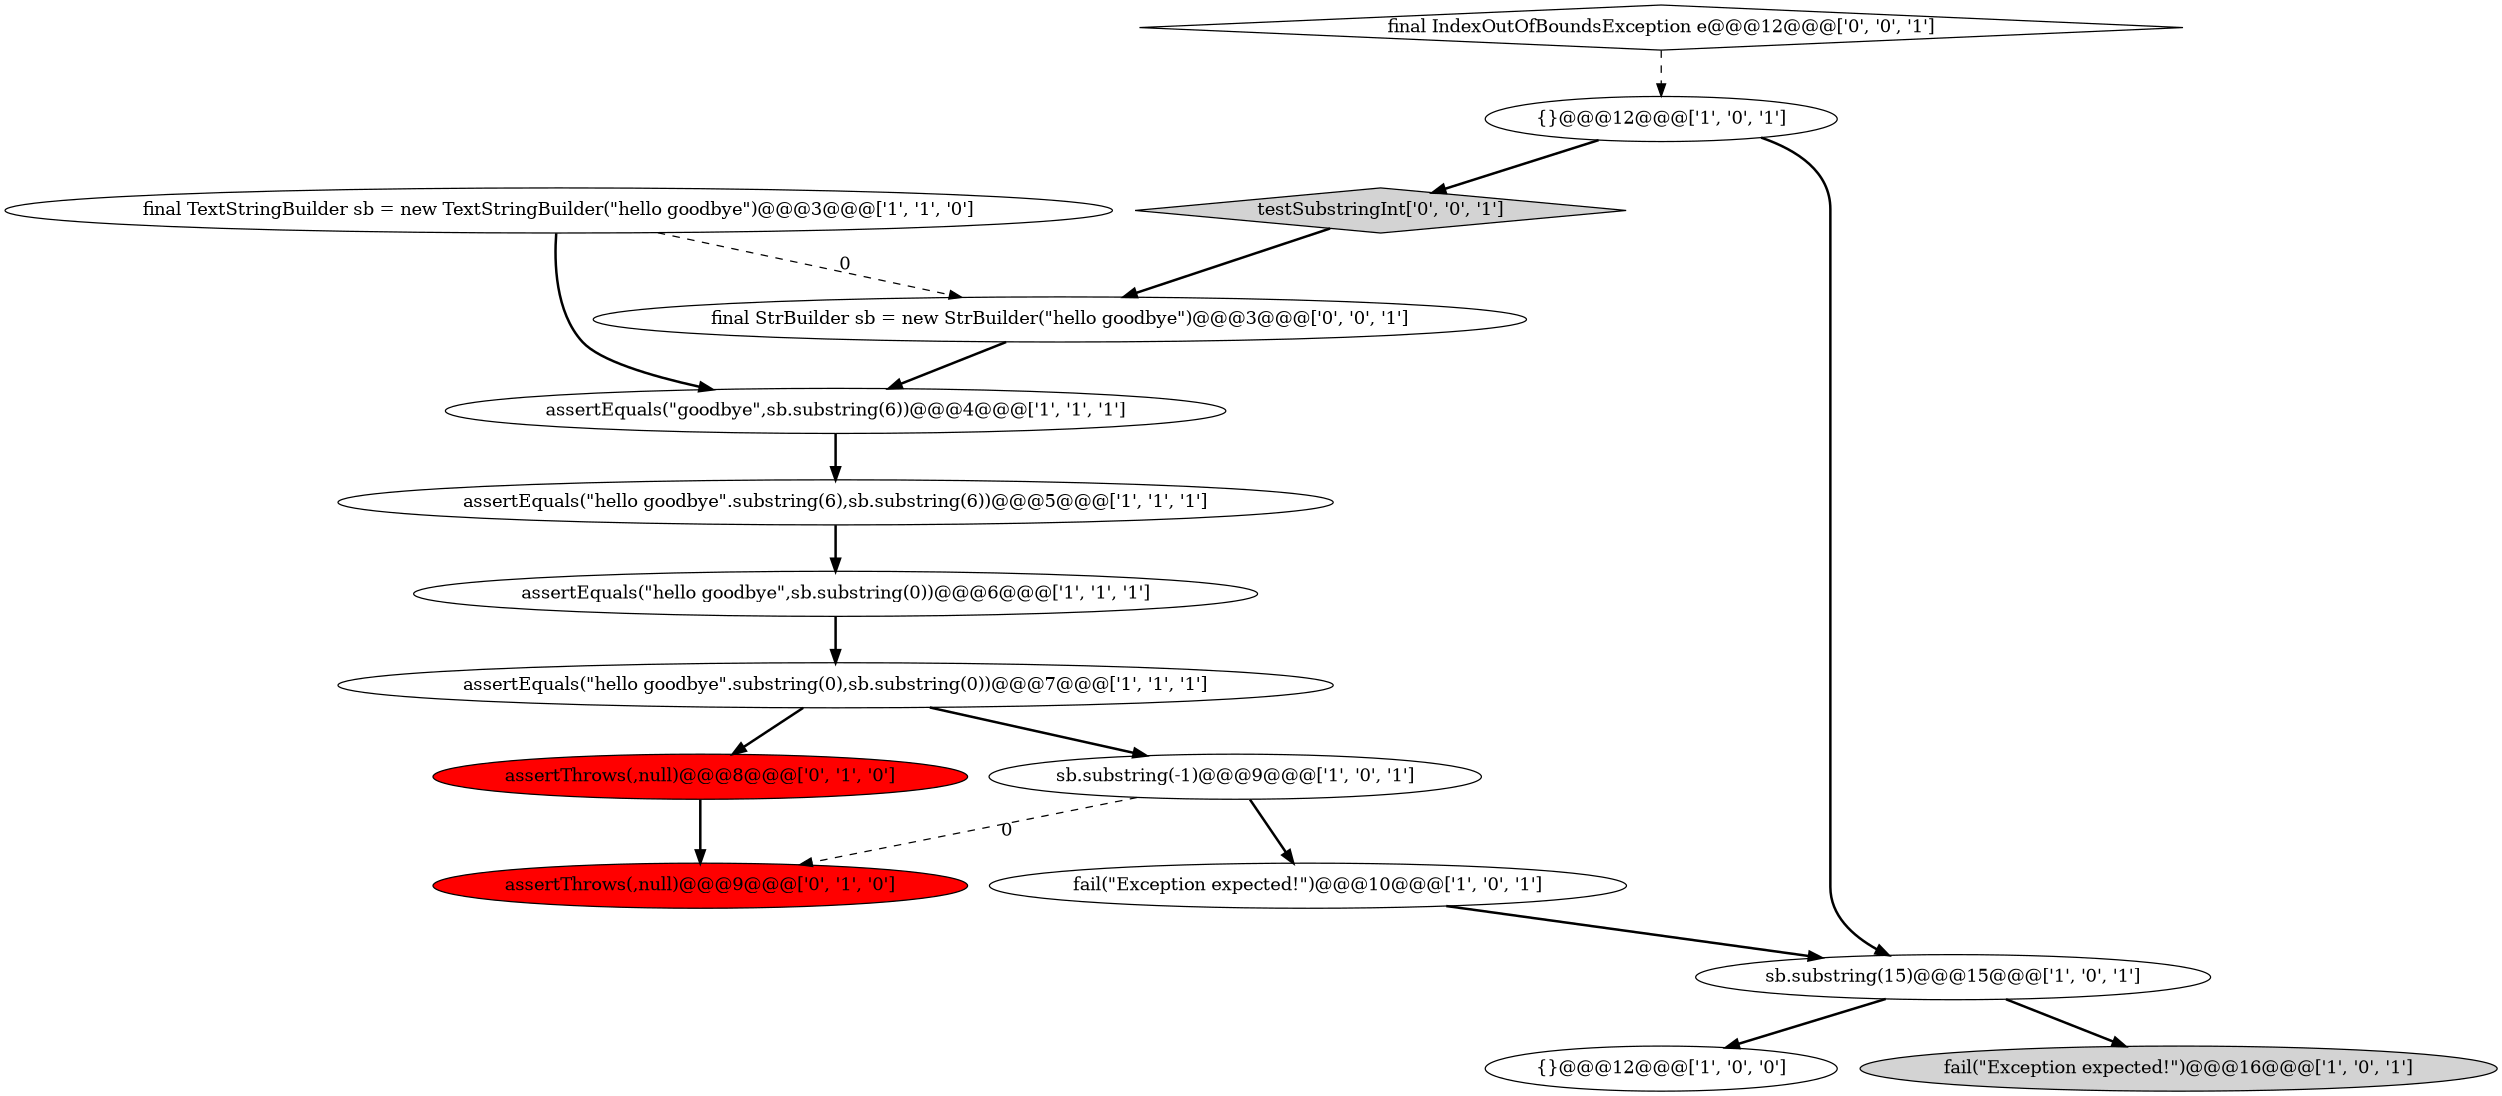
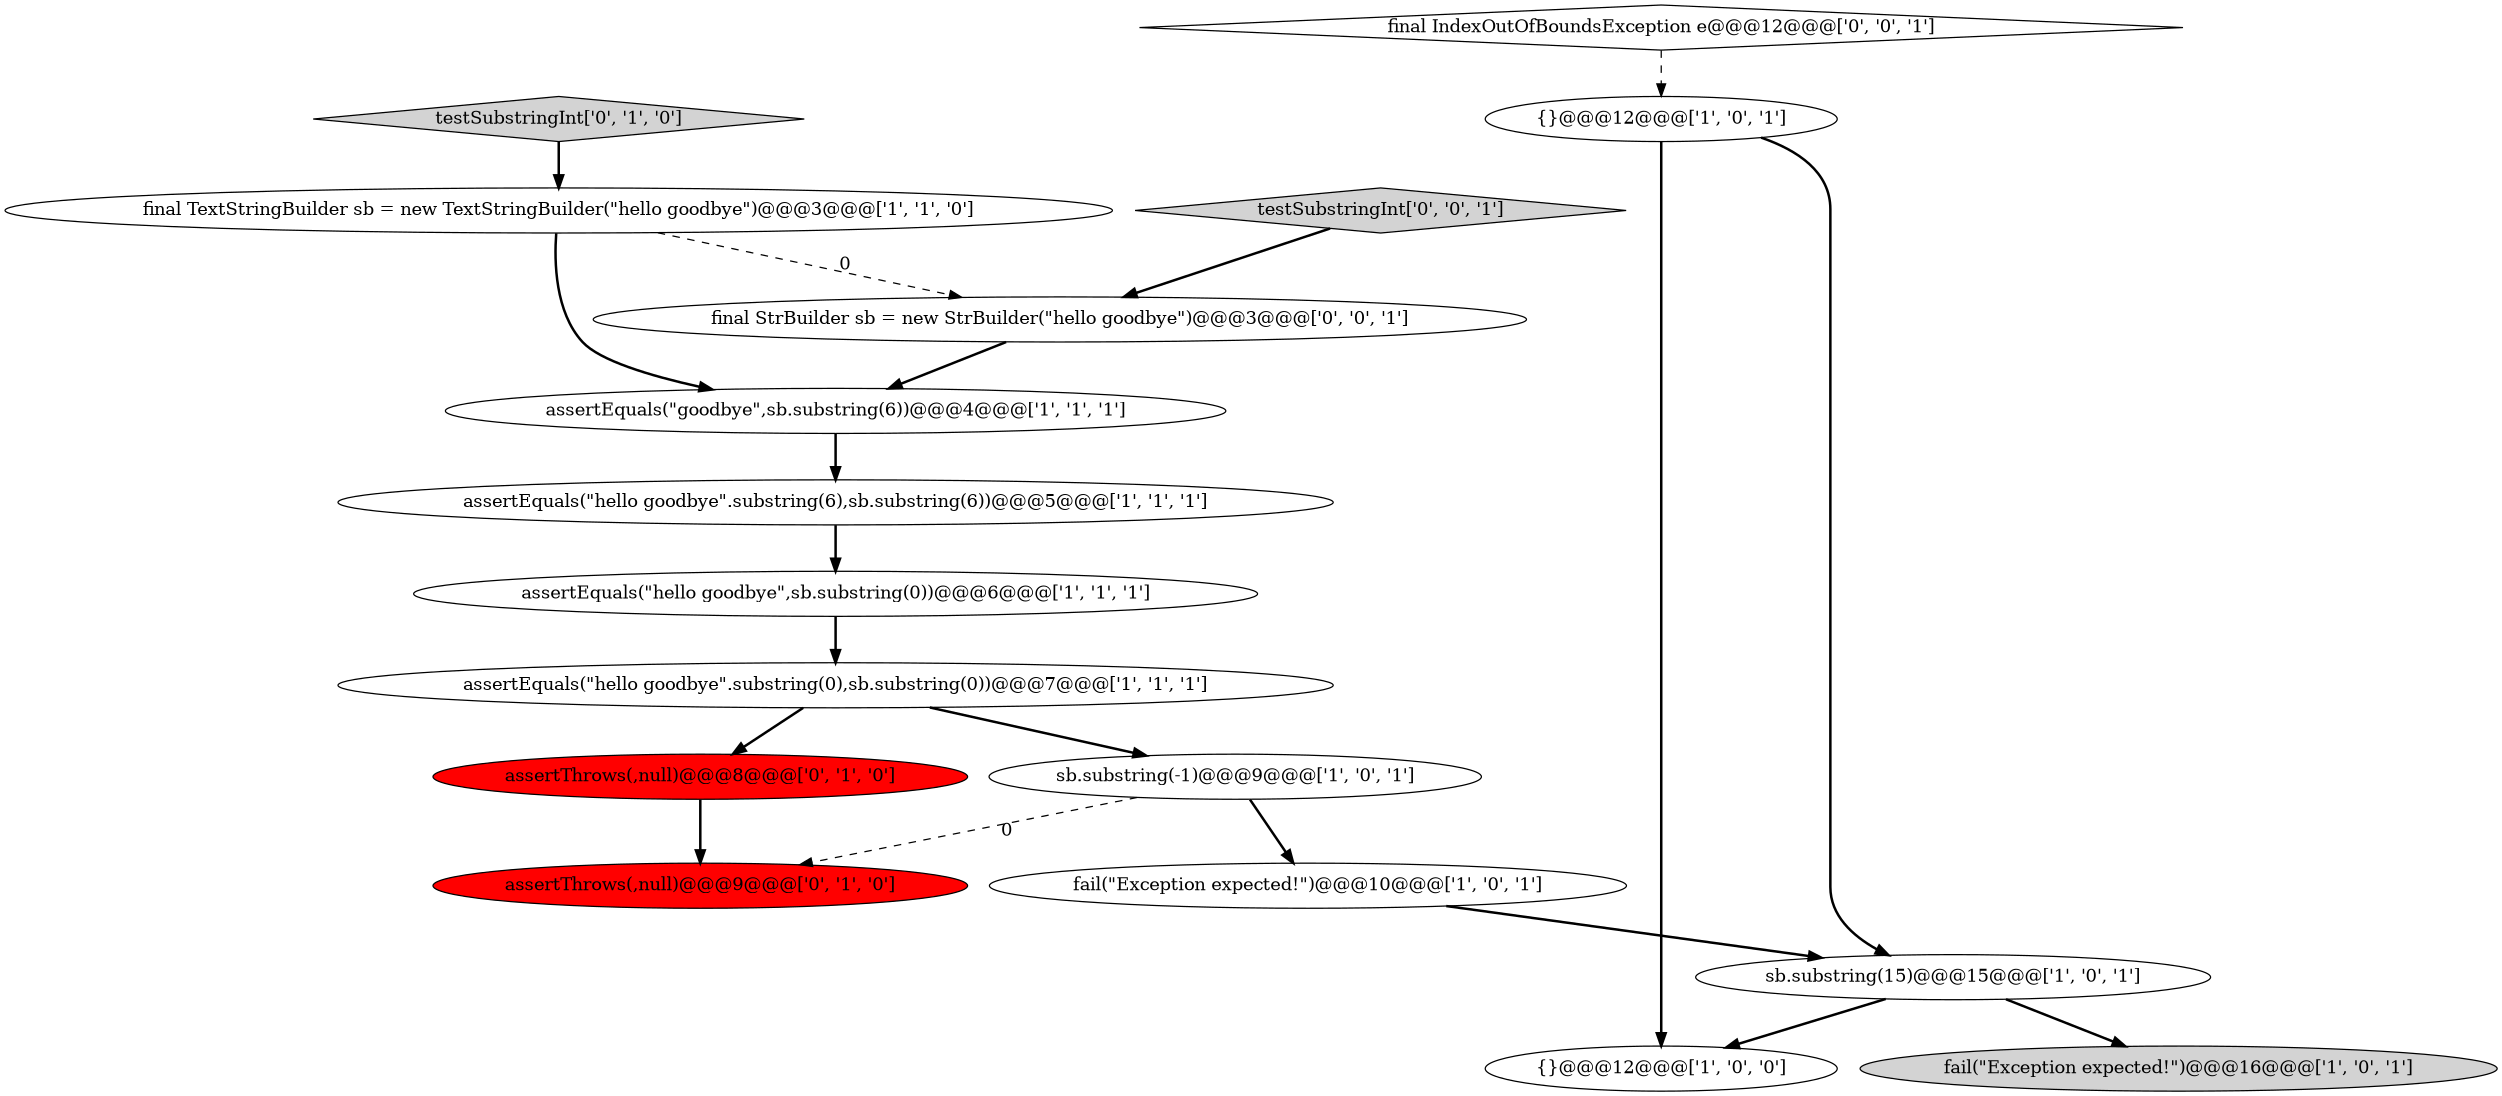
none -> (559, 119)
(1522, 165) -> (1661, 587)
